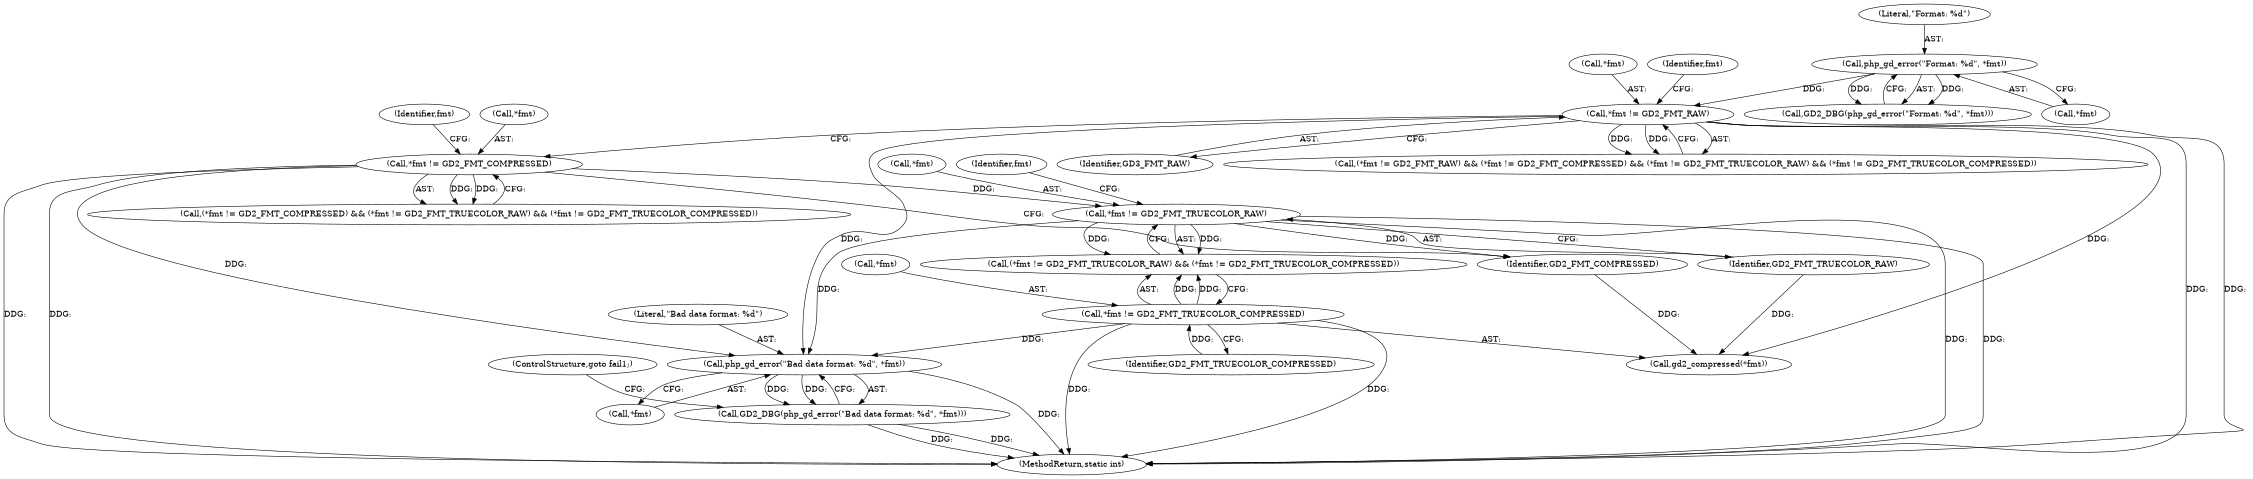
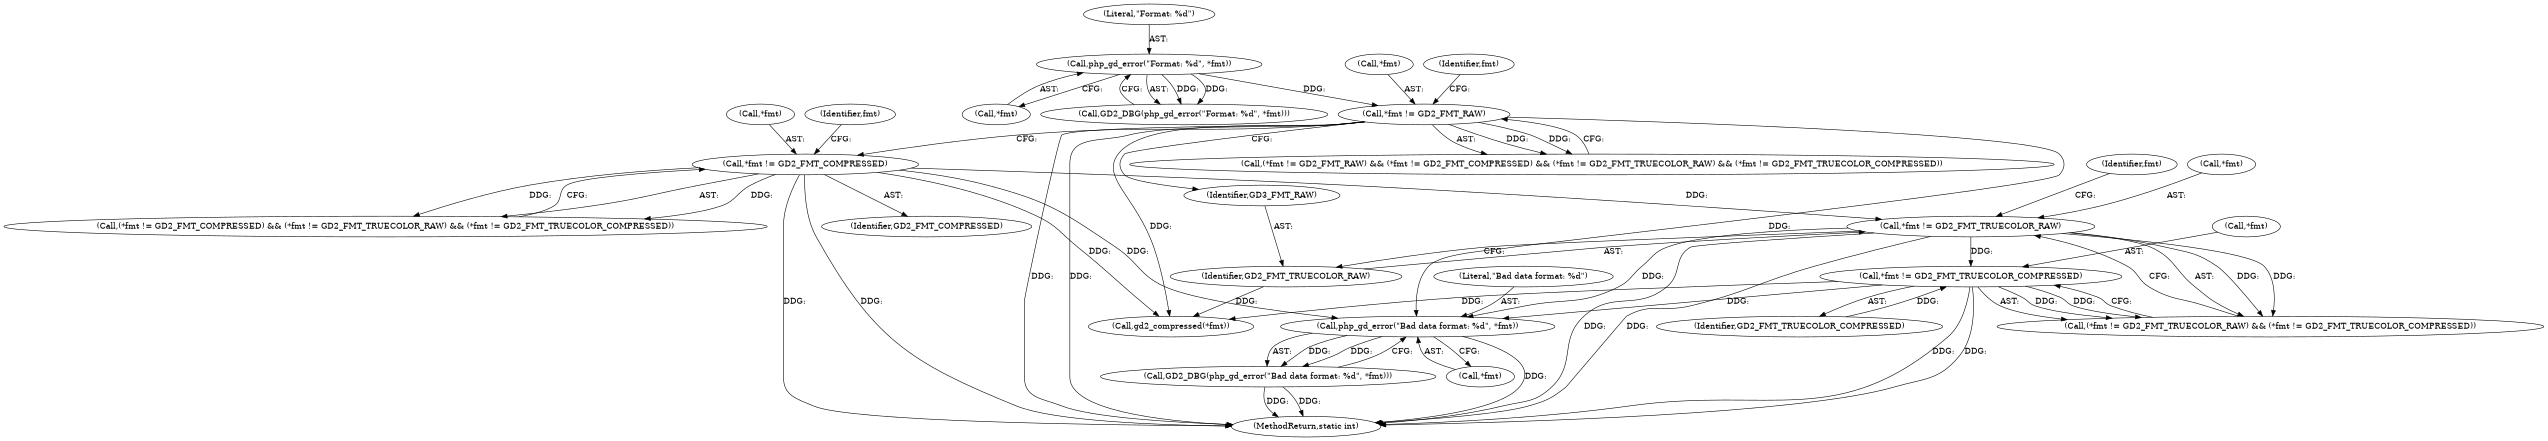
(1366, 129) -> (1273, 233)
(1035, 214) -> (895, 195)
(1369, 242) -> (1971, 249)
(1643, 313) -> (1031, 213)
(1235, 340) -> (1879, 302)
(1493, 340) -> (1474, 302)
(573, 365) -> none
